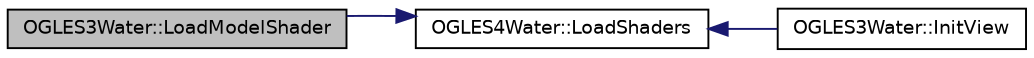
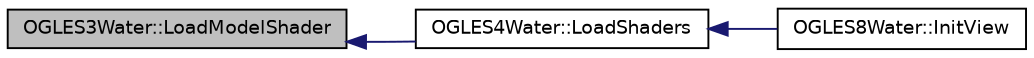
(371, 16) -> (391, 42)
(902, 29) -> (902, 29)
